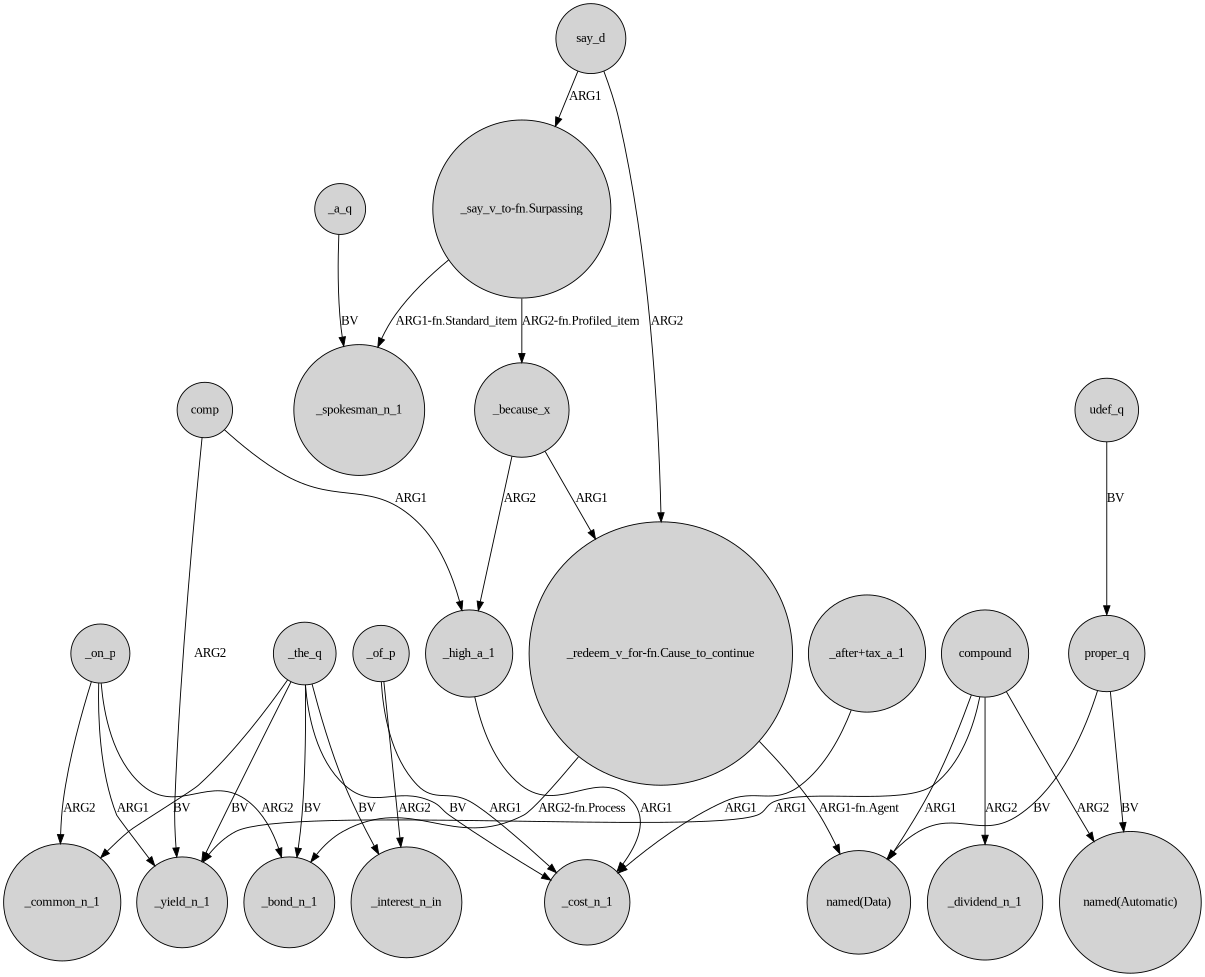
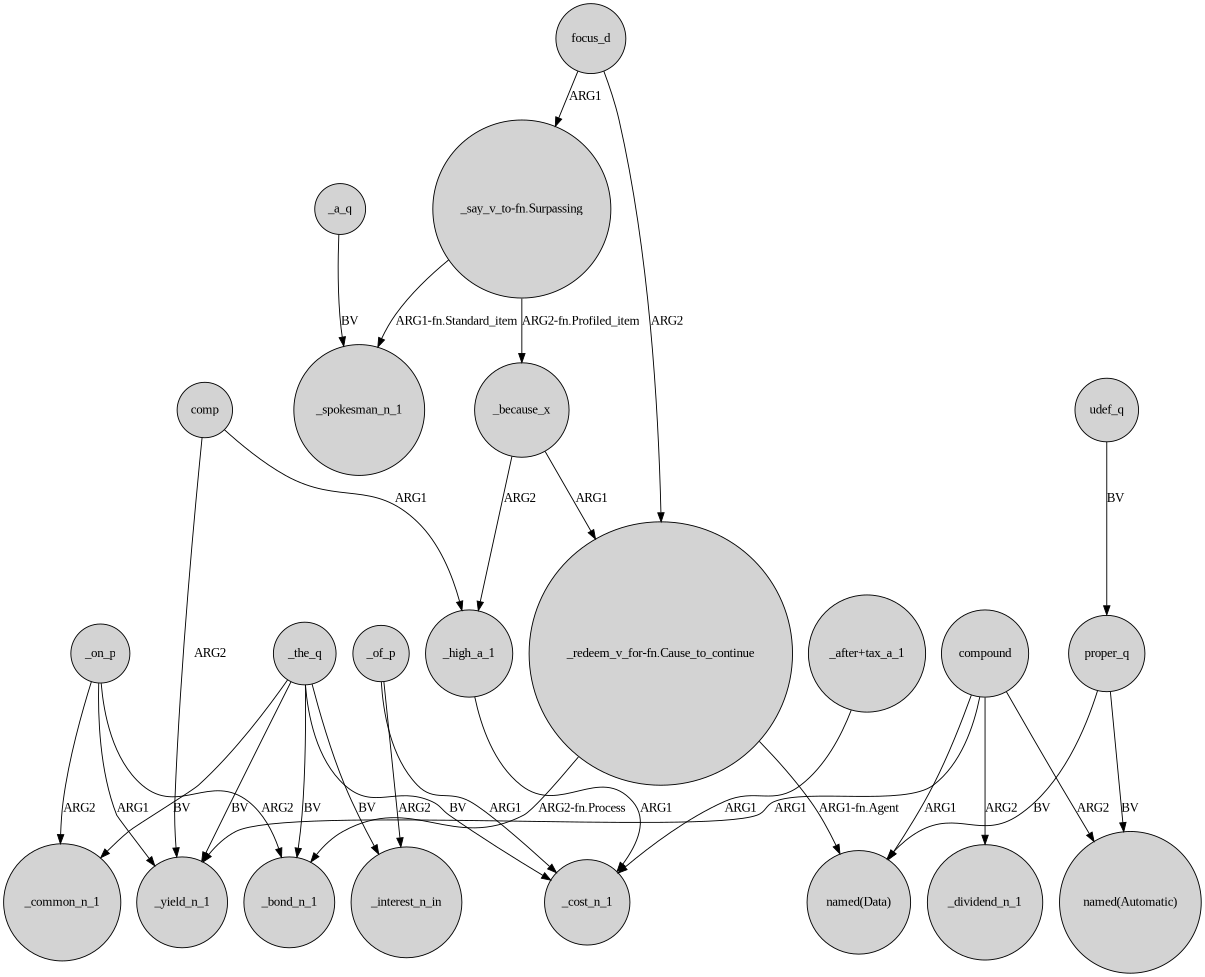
(591, 39) -> (591, 39)
